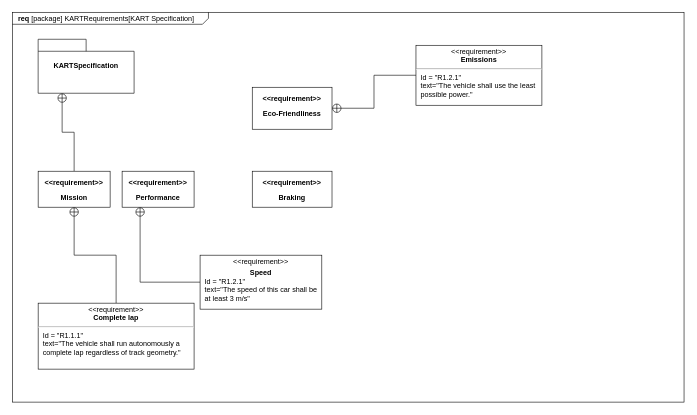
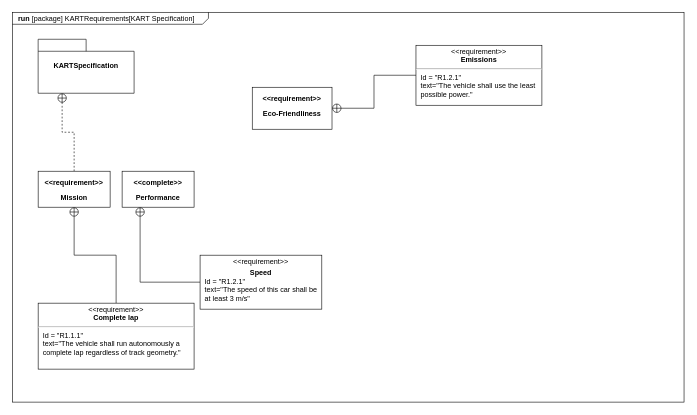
(348, 12) -> (348, 12)
(72, 132) -> (72, 132)
(158, 171) -> (158, 171)
(292, 189) -> none
